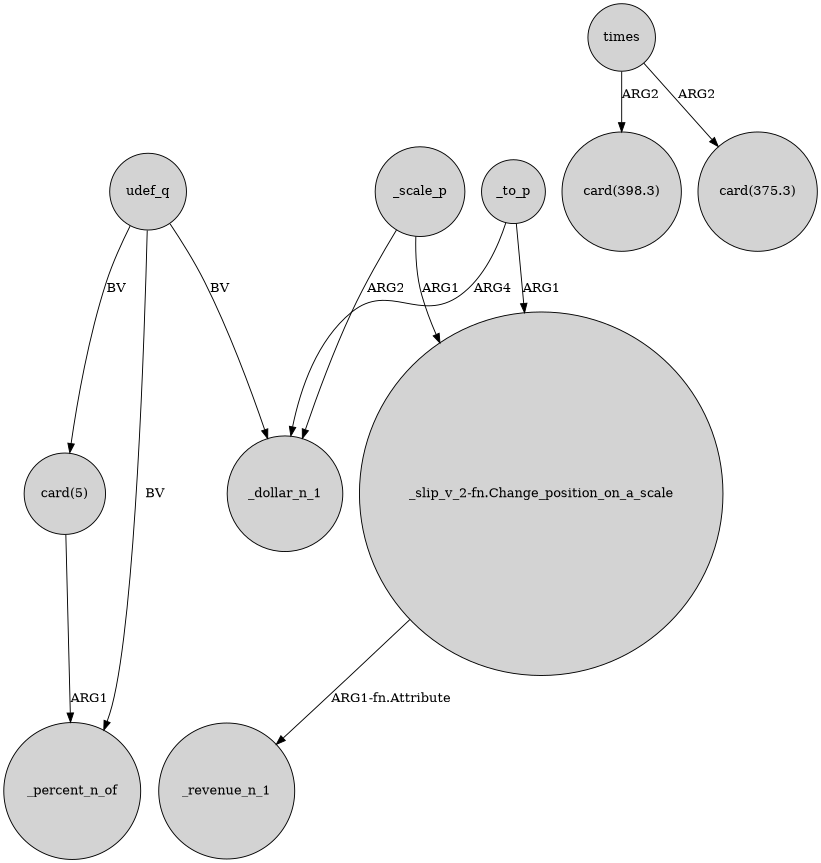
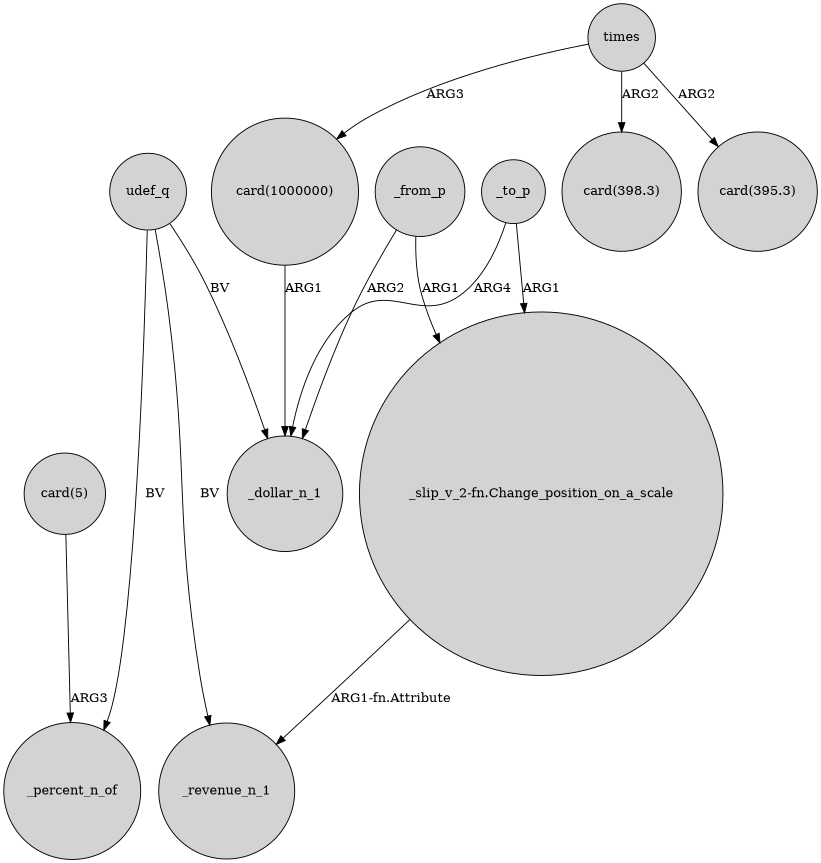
none -> (285, 192)
(420, 192) -> (420, 192)
(758, 192) -> (758, 192)
(92, 332) -> (181, 473)
(89, 699) -> (89, 699)
